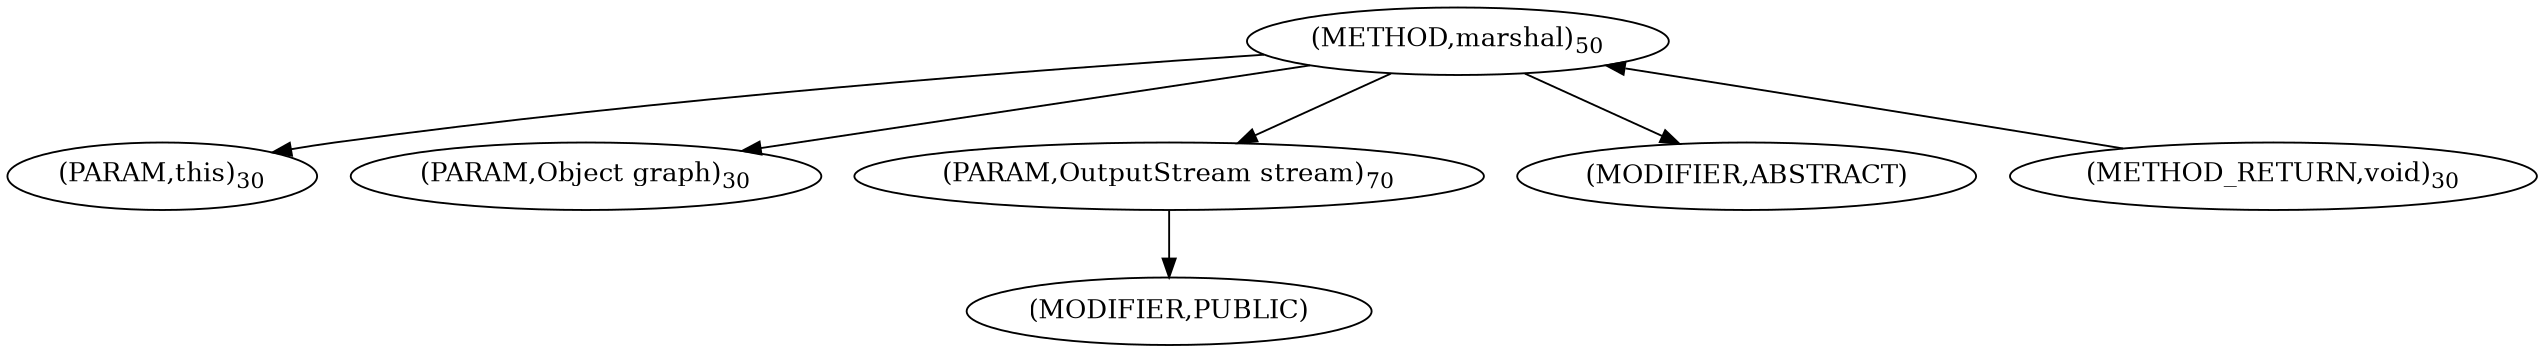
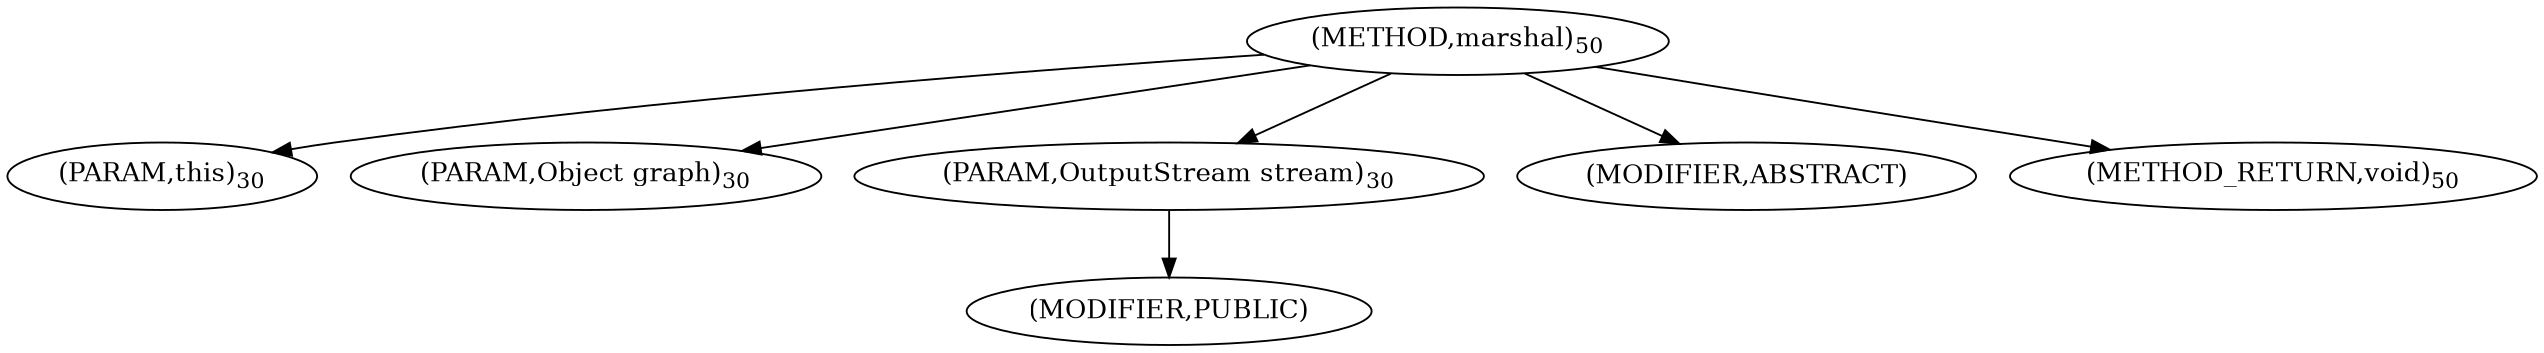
(1874, 108) -> (1843, 107)
(1381, 173) -> (1381, 173)
(2446, 173) -> (2446, 173)
